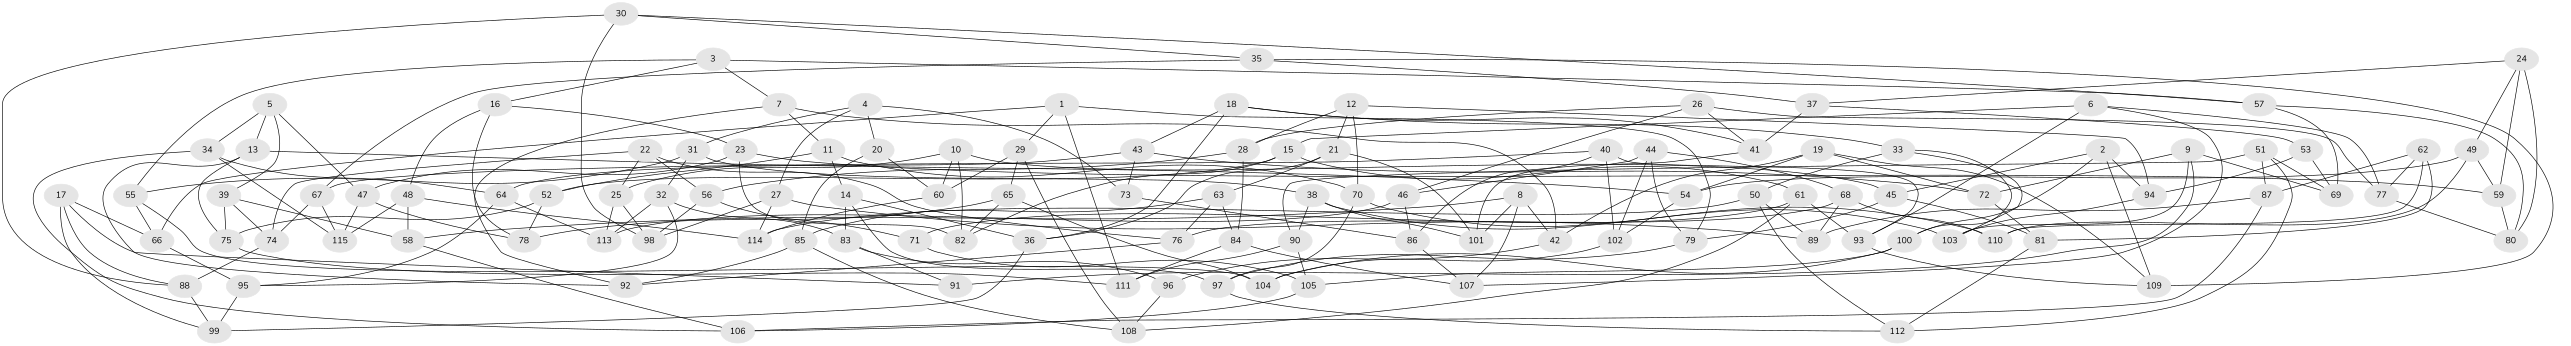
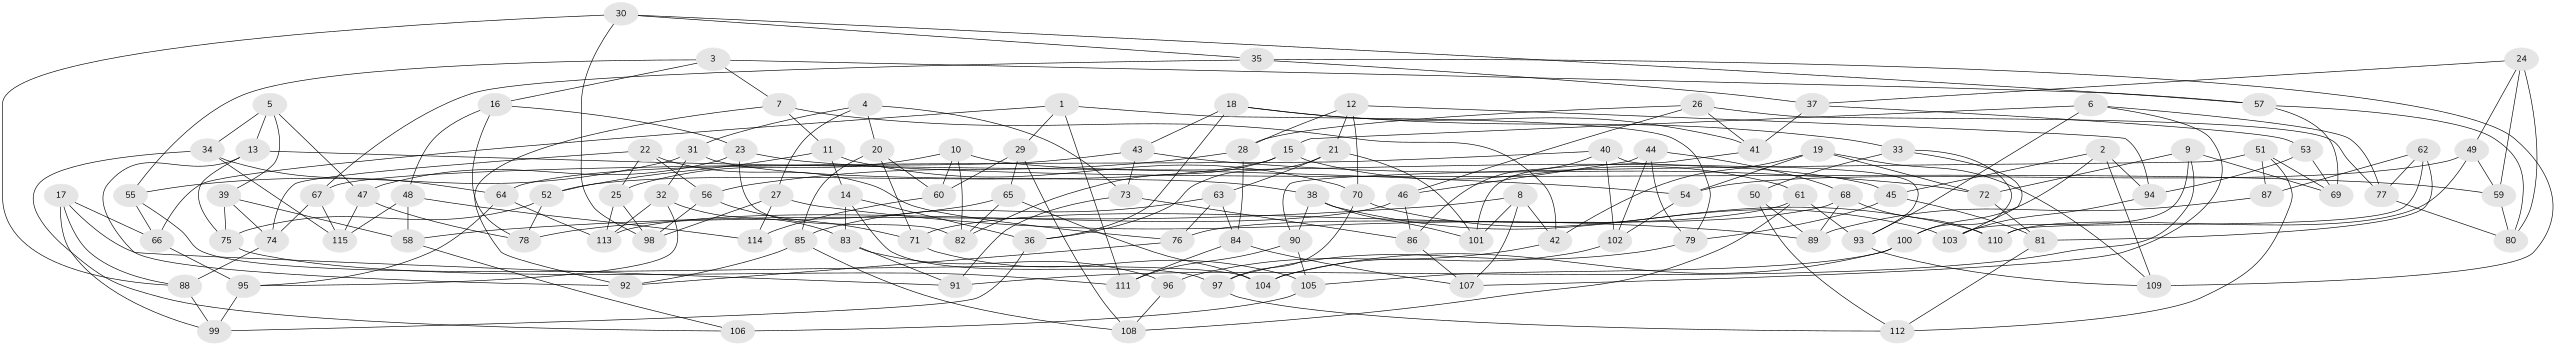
none -> (895, 192)
(1253, 210) -> none
none -> (1007, 229)
(1529, 319) -> none
